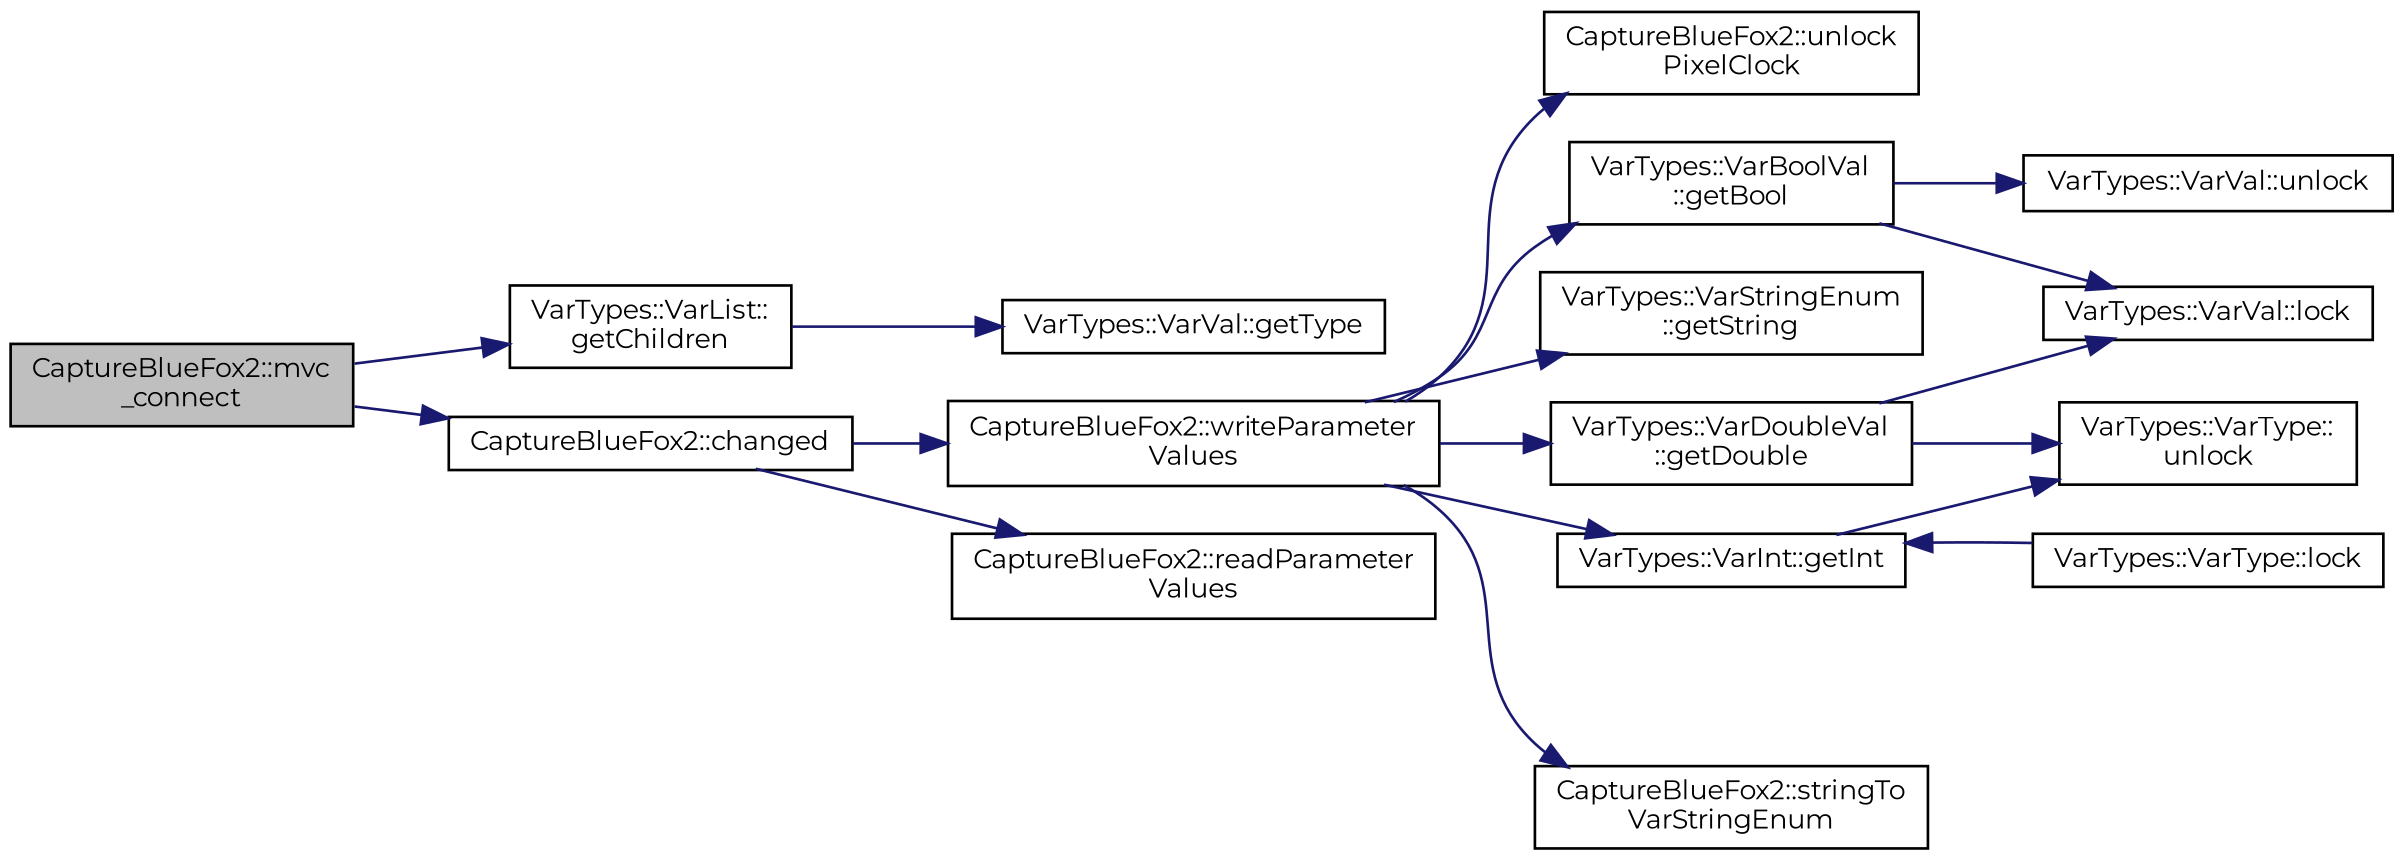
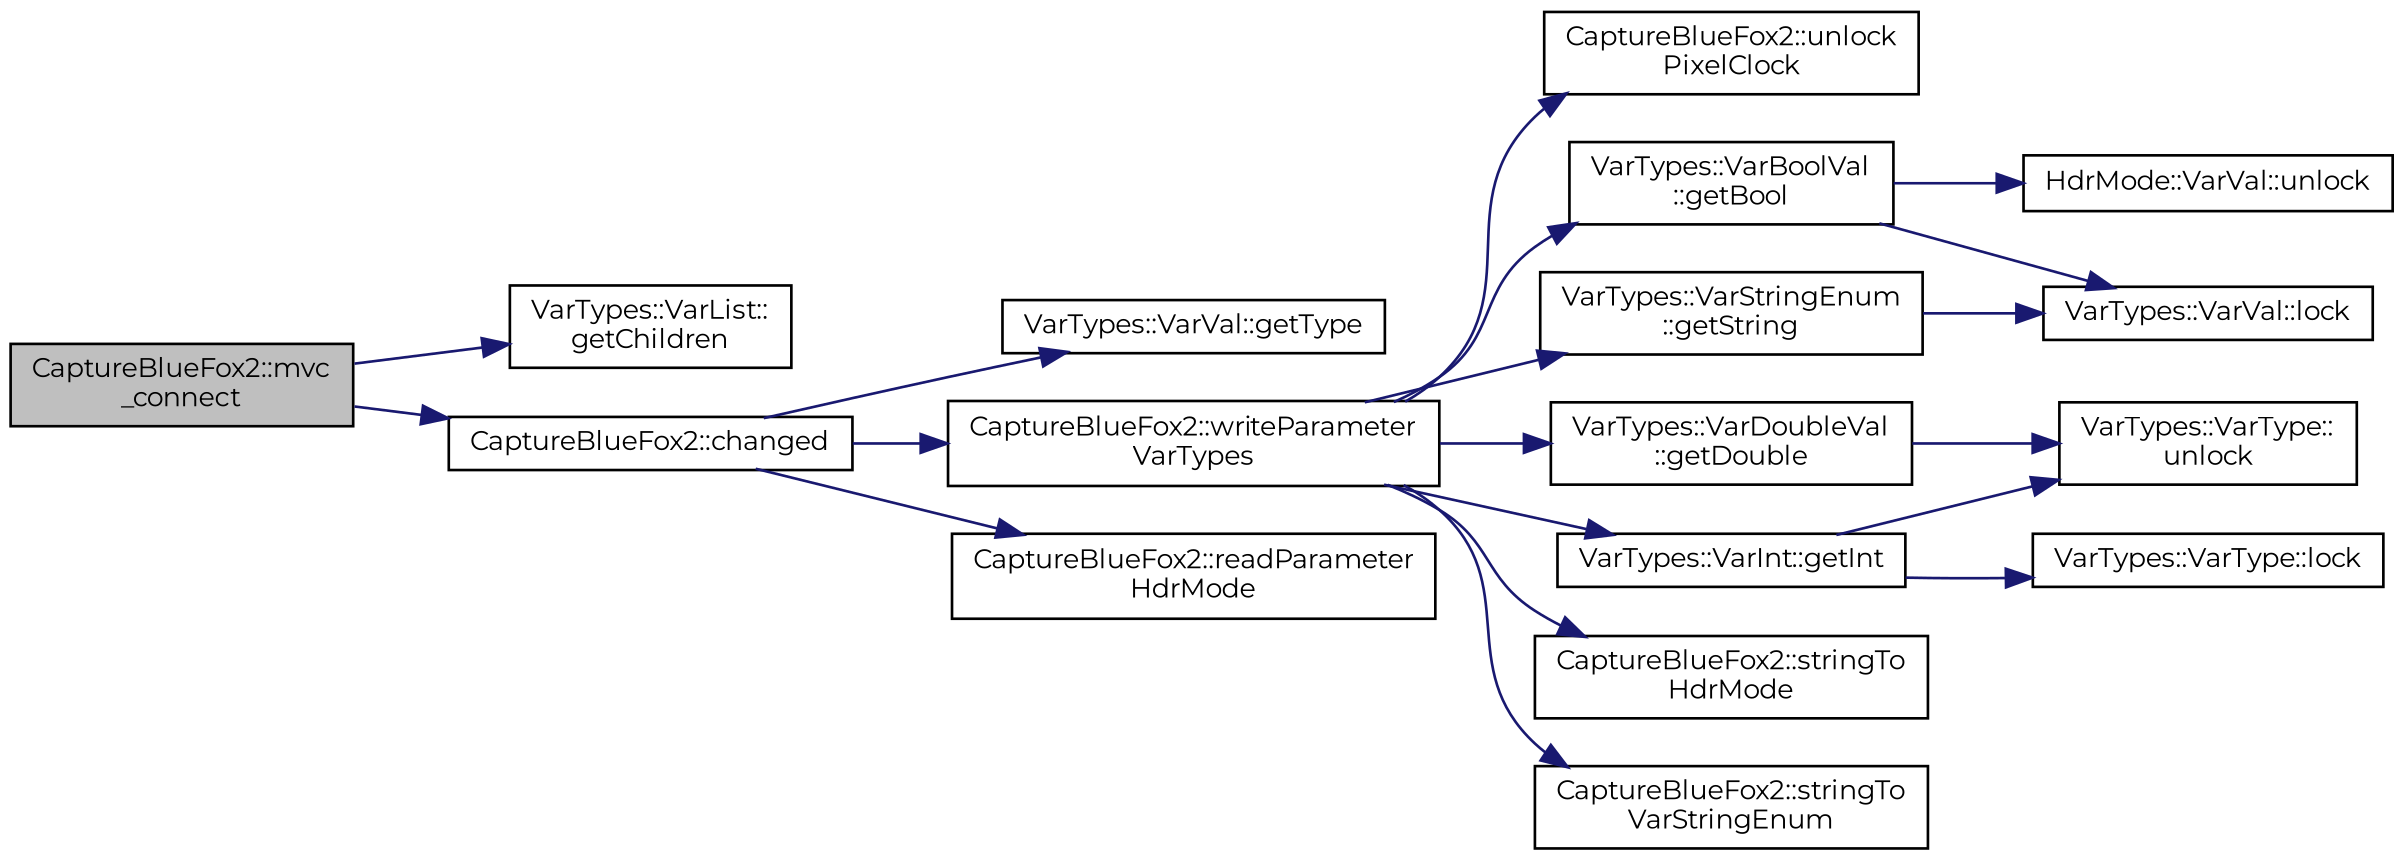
(2208, 183) -> (2208, 183)
(883, 327) -> (902, 387)
(1984, 375) -> (1970, 313)
(1194, 443) -> (1194, 443)
(1983, 542) -> (1955, 578)
(1194, 576) -> (1194, 576)
none -> (1731, 677)
